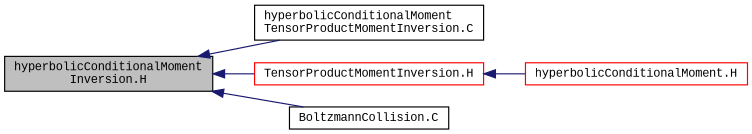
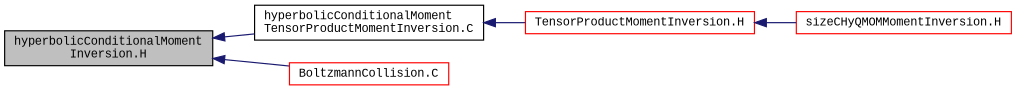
(240, 74) -> (510, 23)
(636, 74) -> (904, 23)
(369, 118) -> (369, 74)
